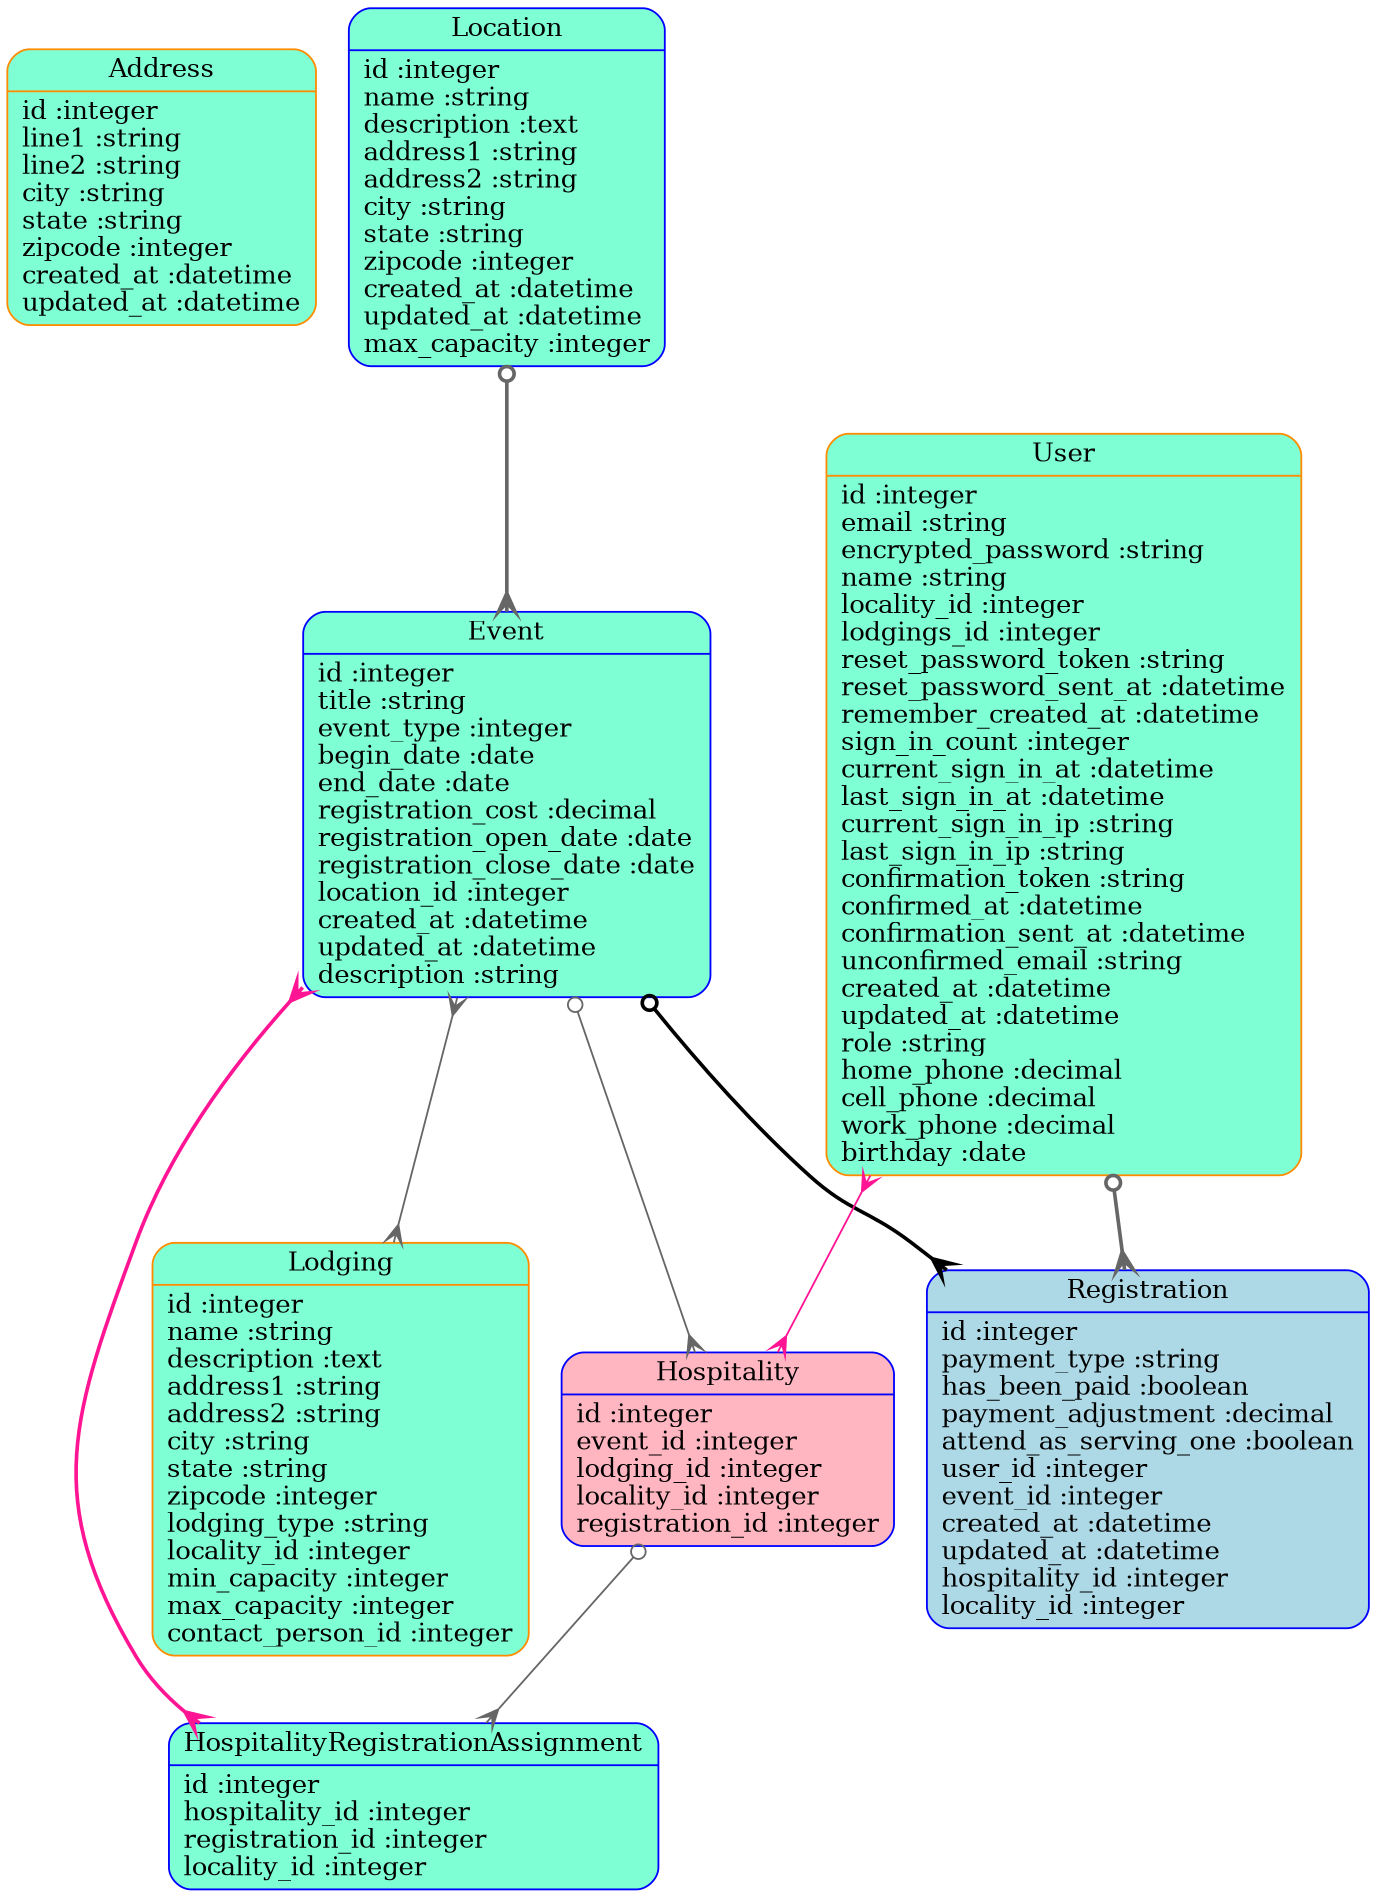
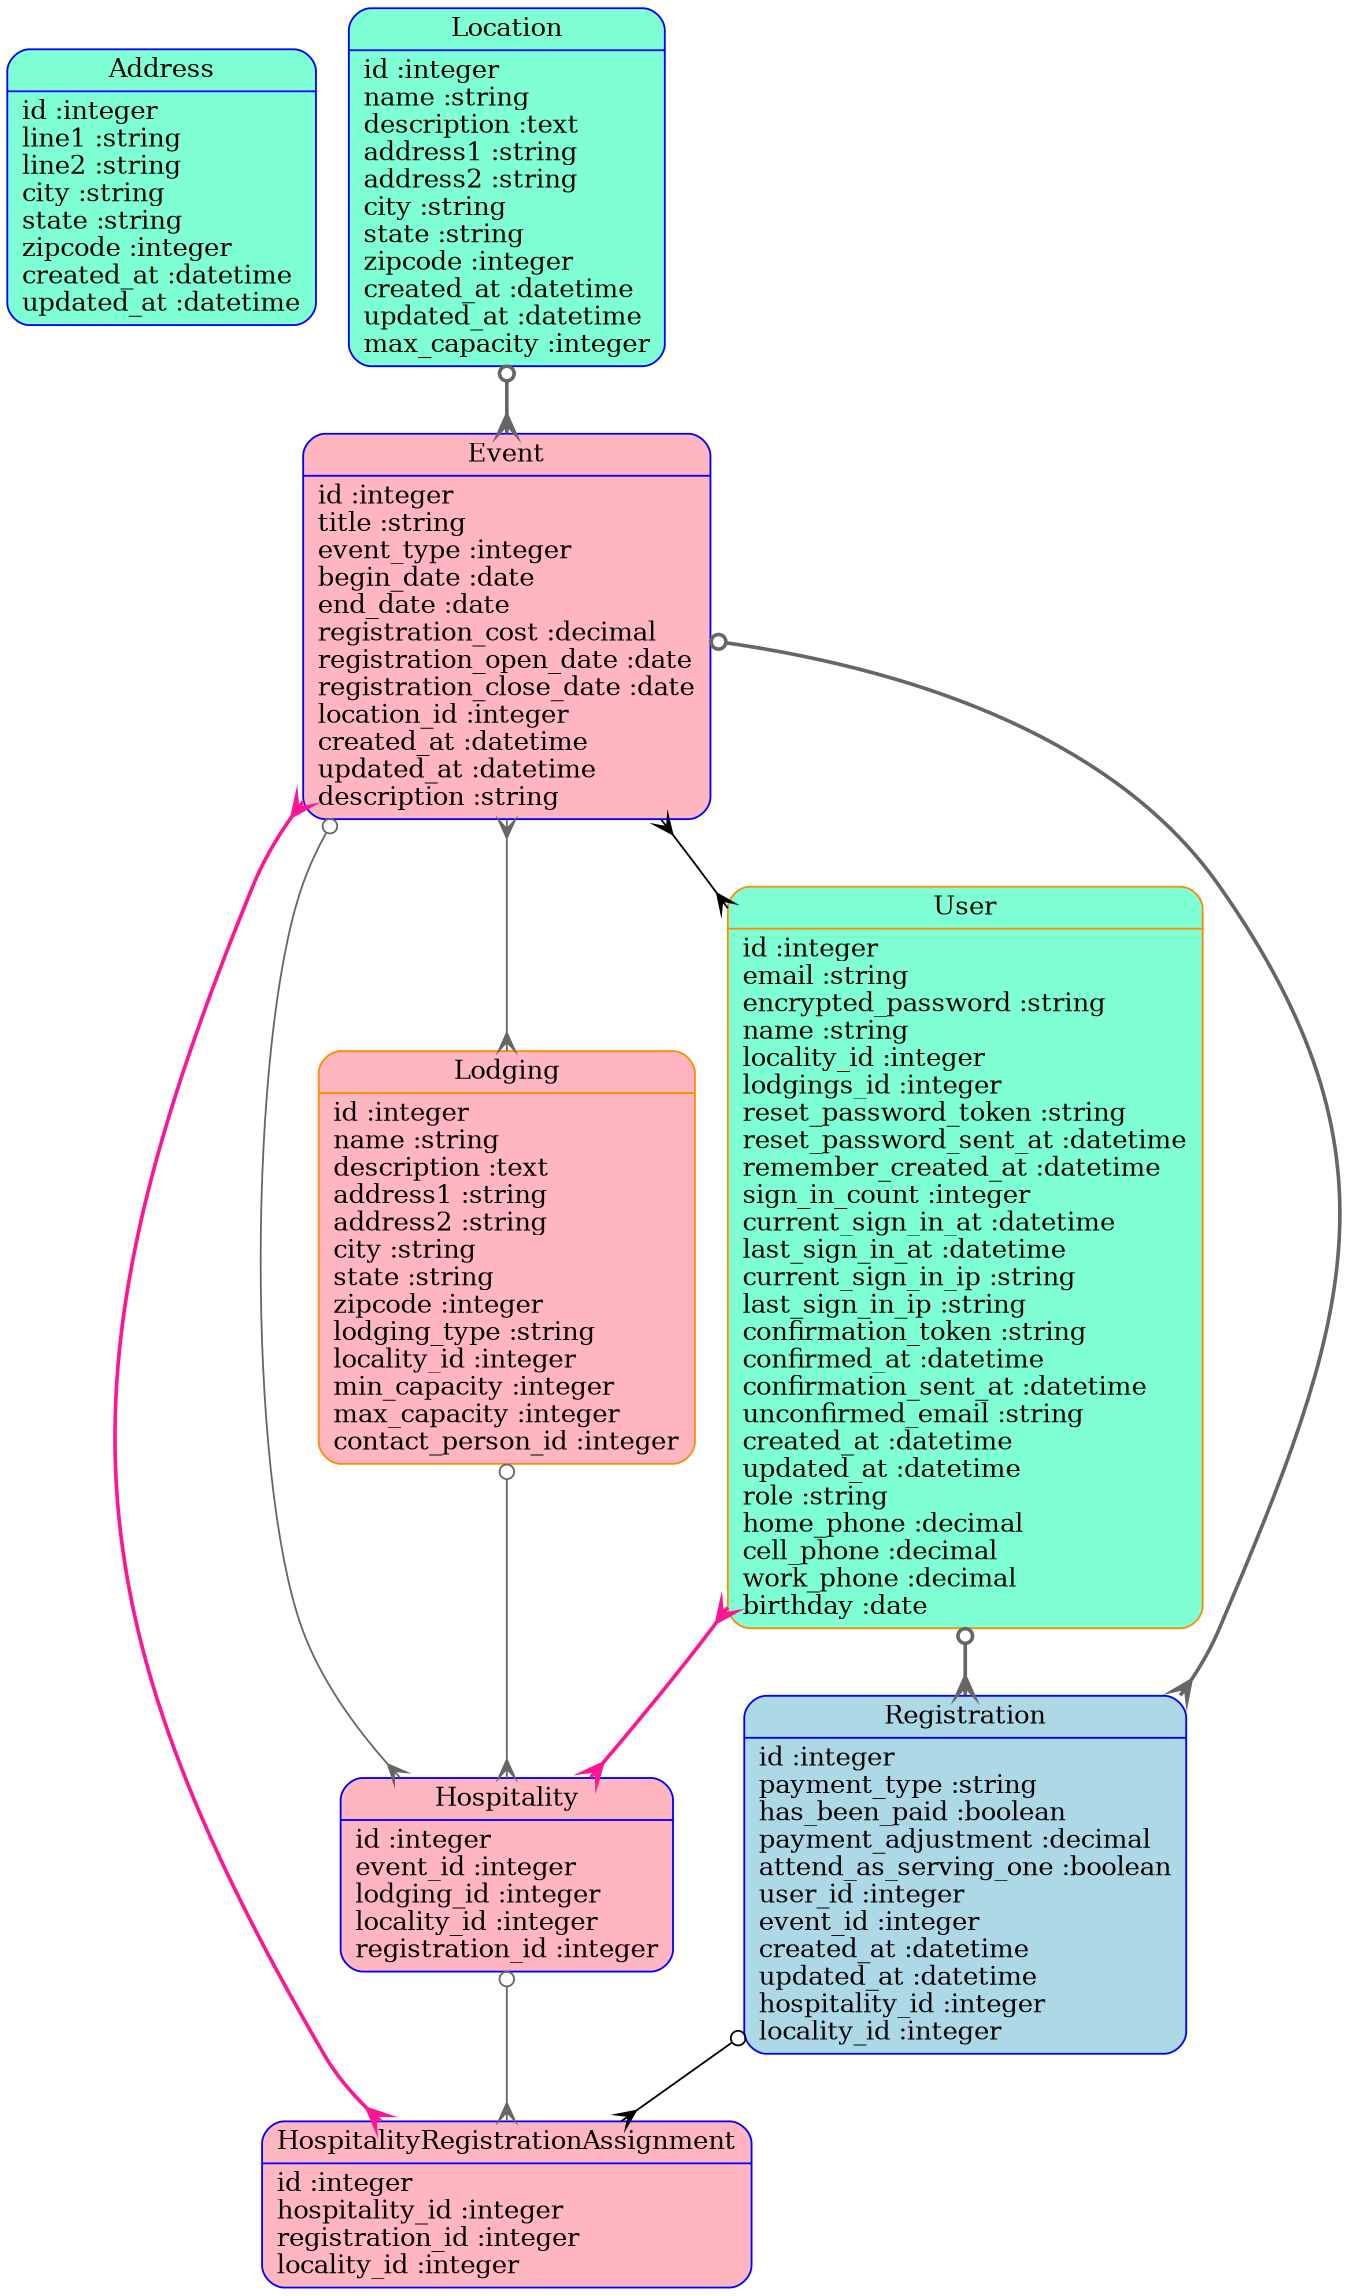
(162, 187) -> (162, 187)
(507, 805) -> (507, 626)
none -> (695, 864)
(780, 1148) -> (1290, 1009)
(824, 1264) -> (661, 1694)
(341, 1449) -> (507, 1257)
none -> (507, 1620)
(414, 1806) -> (507, 2204)
none -> (684, 2076)
